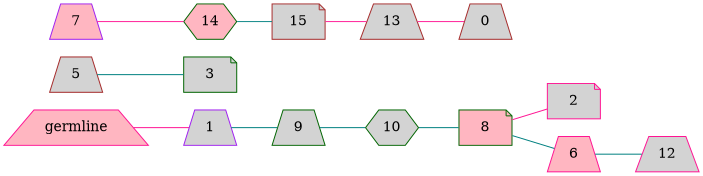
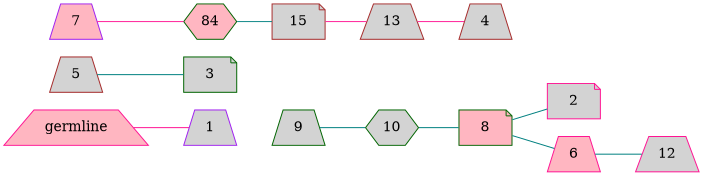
(210, 22) -> (210, 22)
(485, 22) -> (485, 22)
(530, 114) -> (530, 114)
(254, 128) -> none
